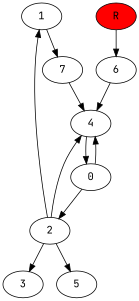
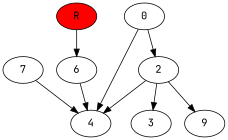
(42, 16) -> none
(86, 147) -> none
(77, 284) -> (205, 124)
